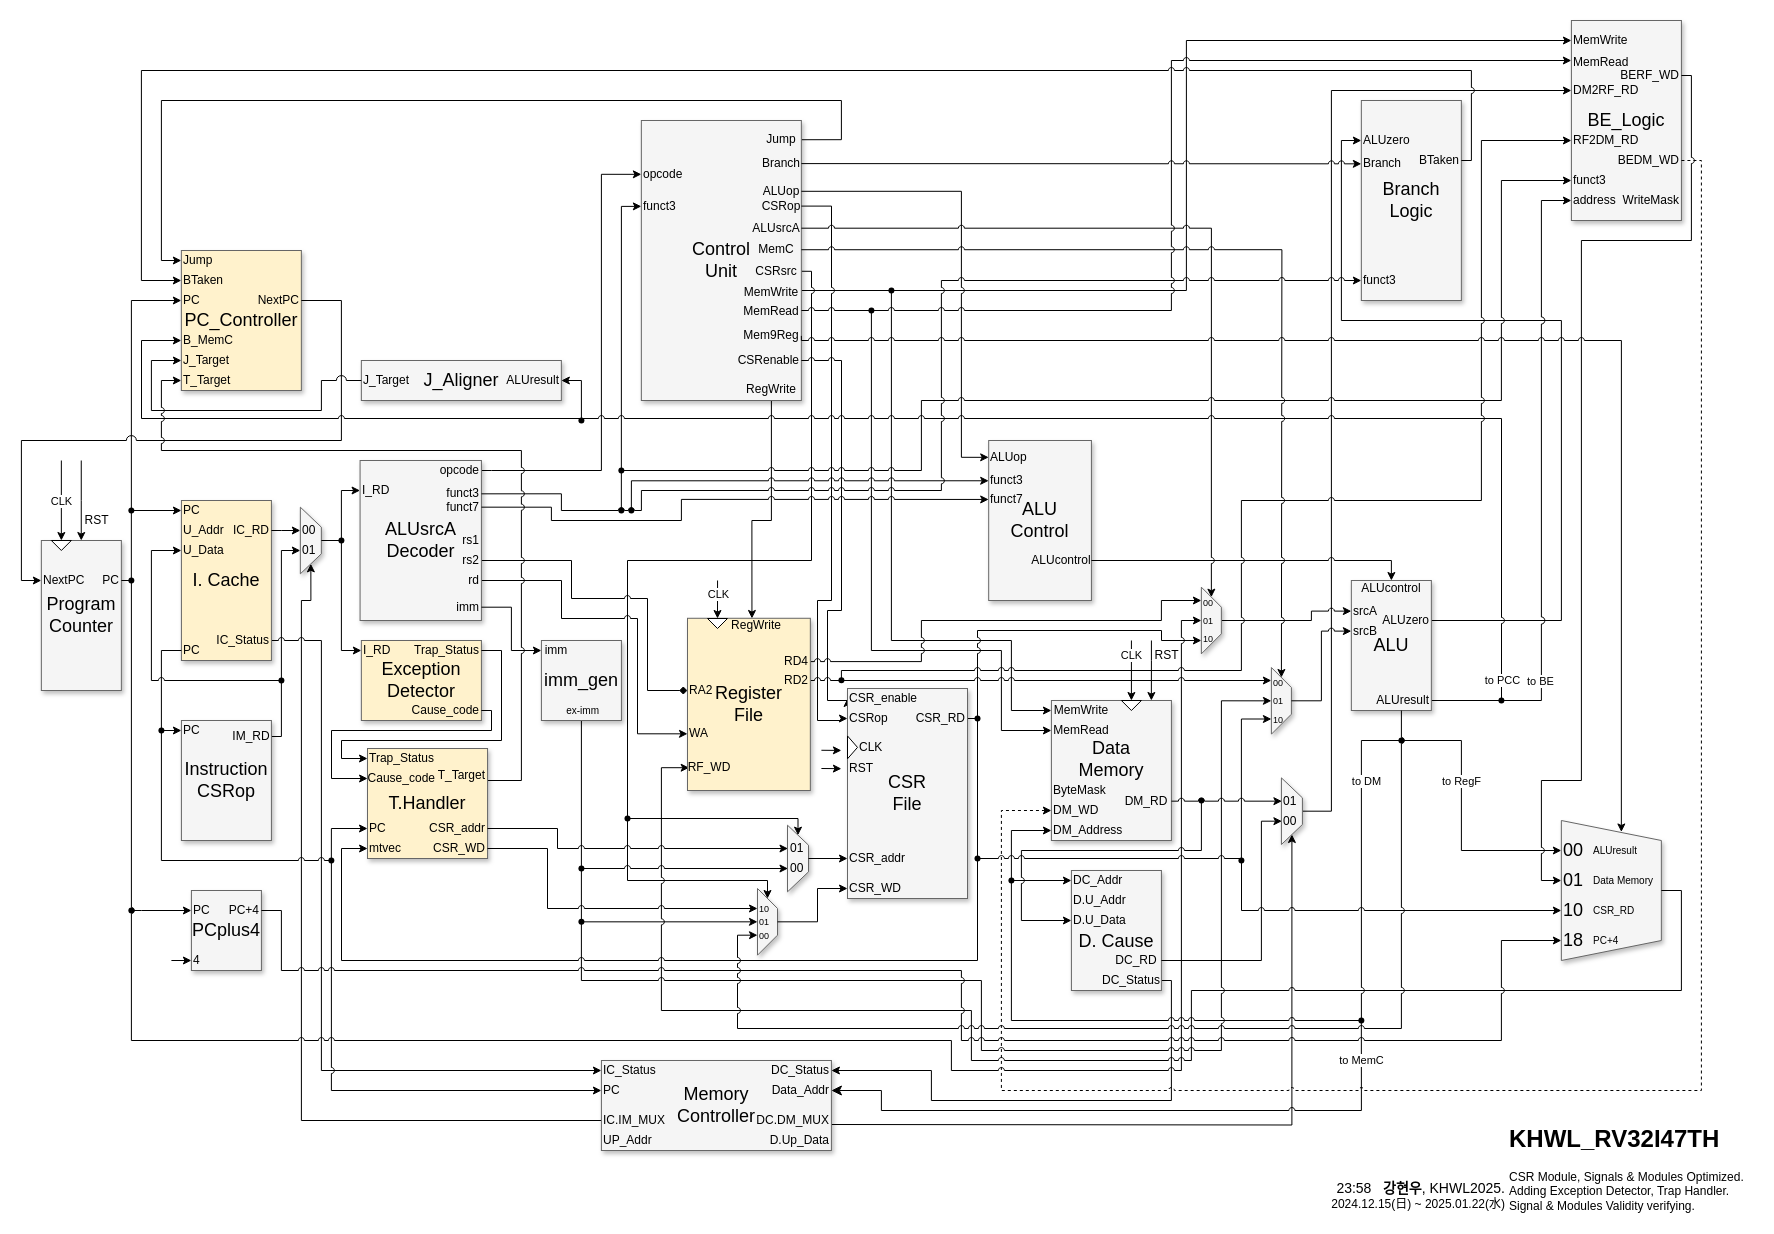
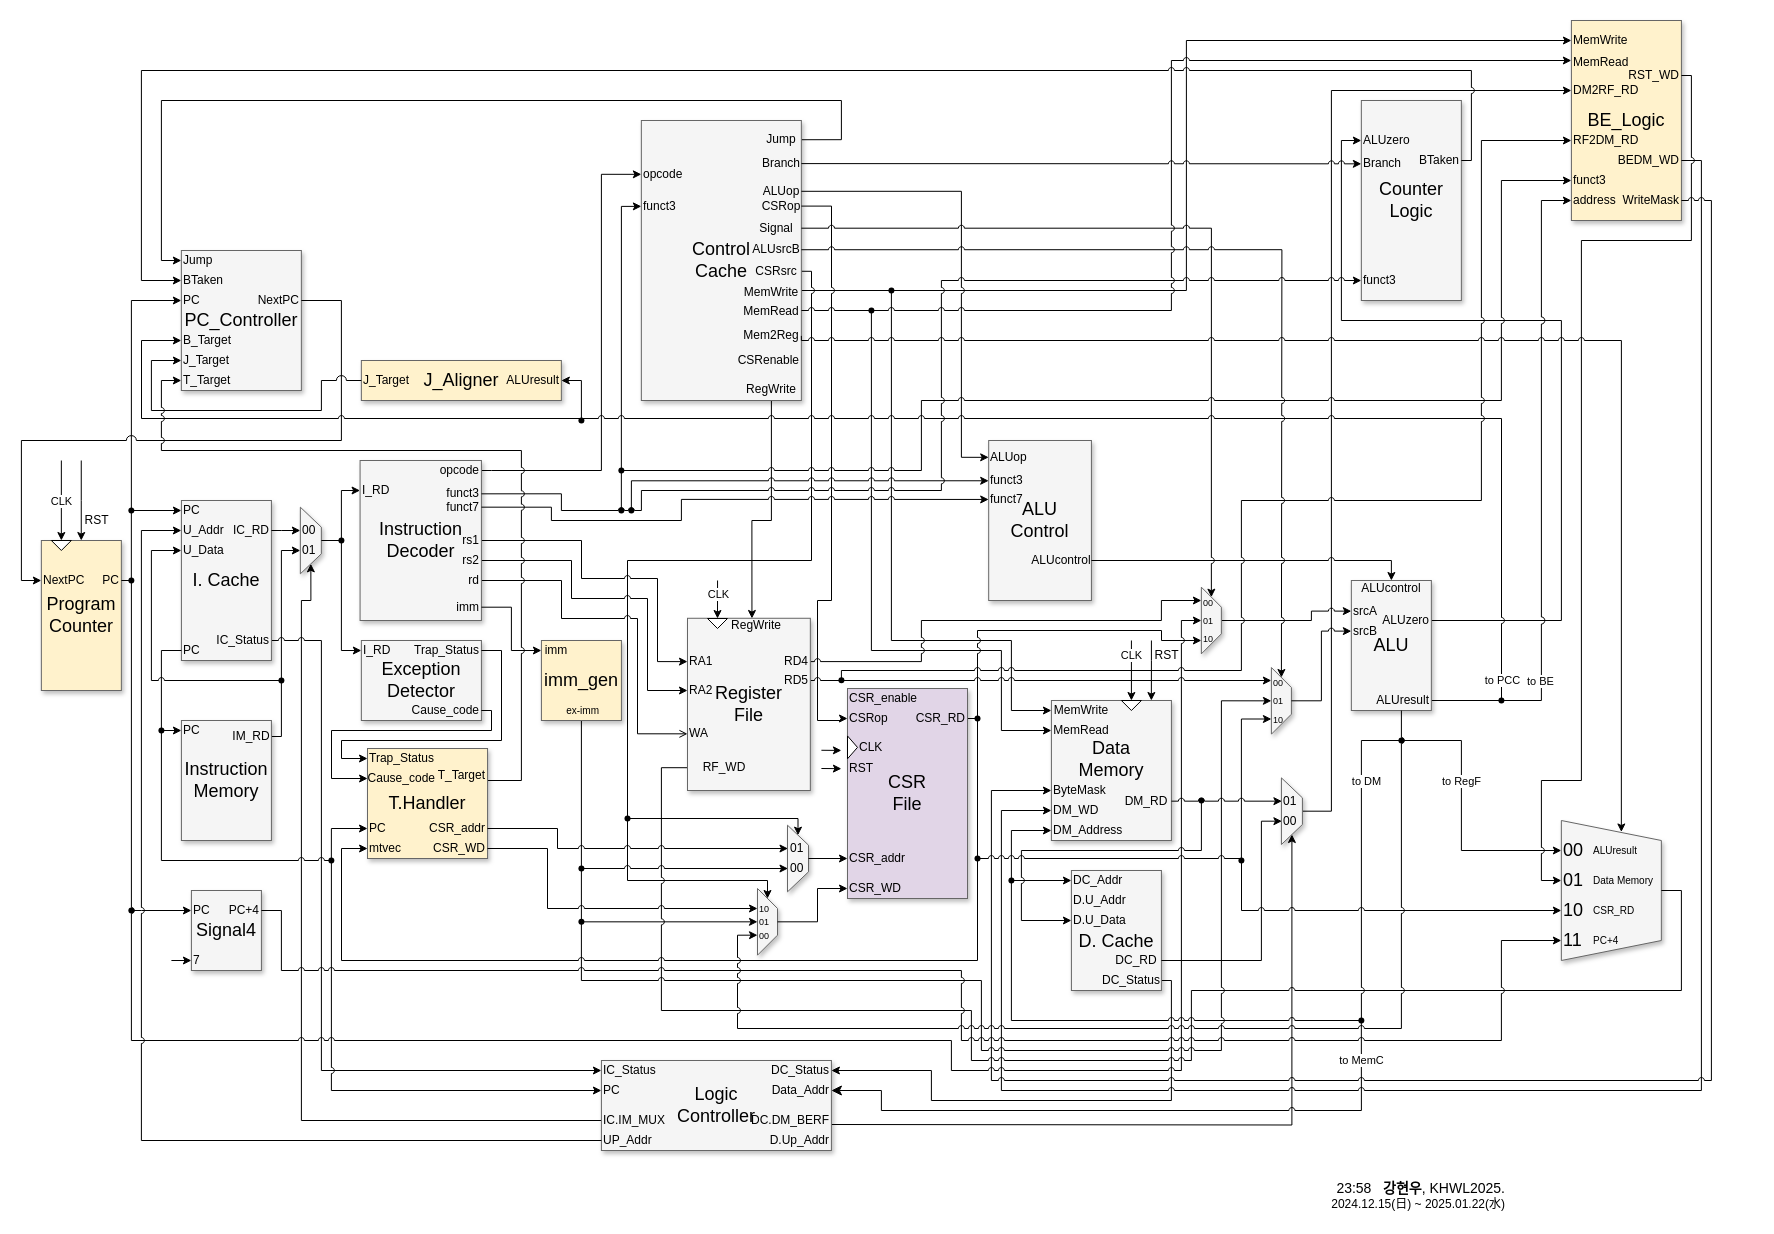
(1656, 76) -> (1659, 76)
(1626, 121) -> (1626, 121)
(1412, 201) -> (1412, 201)
(777, 229) -> (777, 229)
(777, 250) -> (777, 250)
(722, 261) -> (722, 261)
(241, 321) -> (241, 321)
(772, 336) -> (772, 336)
(204, 341) -> (210, 341)
(461, 381) -> (461, 381)
(842, 525) -> none
(421, 541) -> (421, 541)
none -> (606, 579)
(226, 581) -> (226, 581)
(81, 616) -> (81, 616)
none -> (717, 662)
(421, 681) -> (421, 681)
(581, 681) -> (581, 681)
(798, 681) -> (798, 681)
(679, 691) -> (679, 691)
(749, 704) -> (749, 704)
(679, 734) -> (681, 734)
(709, 768) -> (724, 768)
(227, 781) -> (227, 781)
(908, 794) -> (908, 794)
(227, 931) -> (227, 931)
(1117, 931) -> (1117, 931)
(1570, 941) -> (1570, 941)
(197, 961) -> (197, 961)
none -> (141, 1045)
none -> (1632, 1081)
(1658, 1091) -> (1658, 1091)
(717, 1106) -> (717, 1106)
(801, 1121) -> (797, 1121)
(801, 1141) -> (801, 1141)
(1630, 1166) -> none
